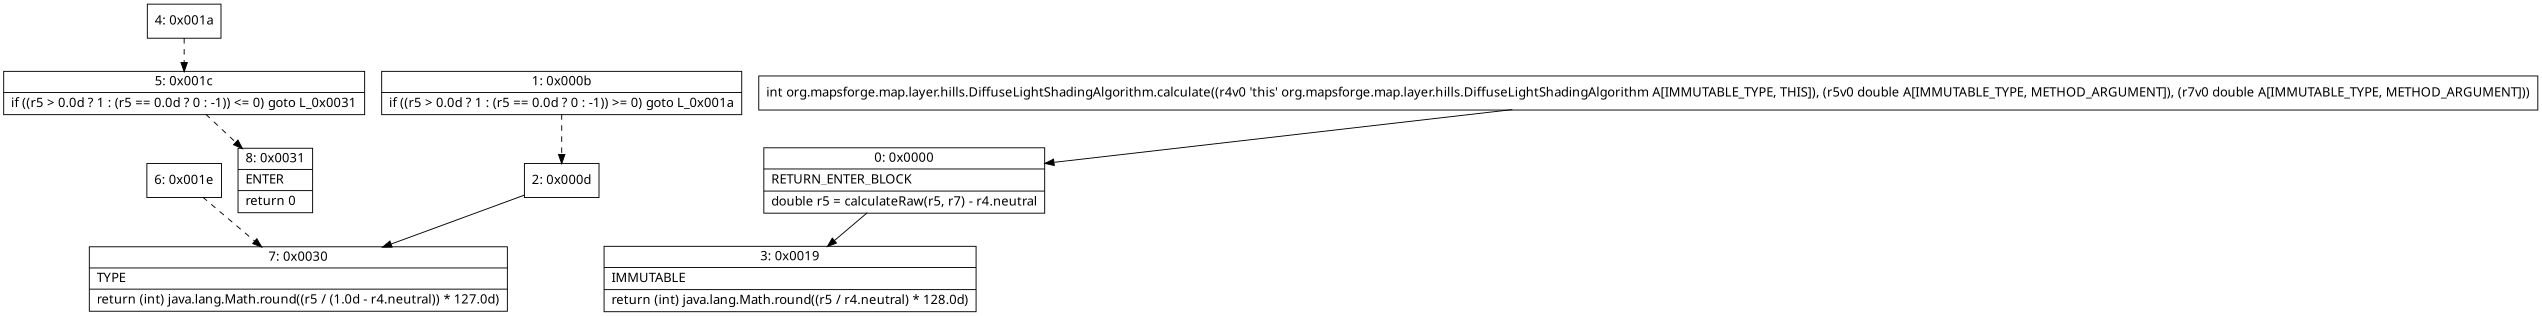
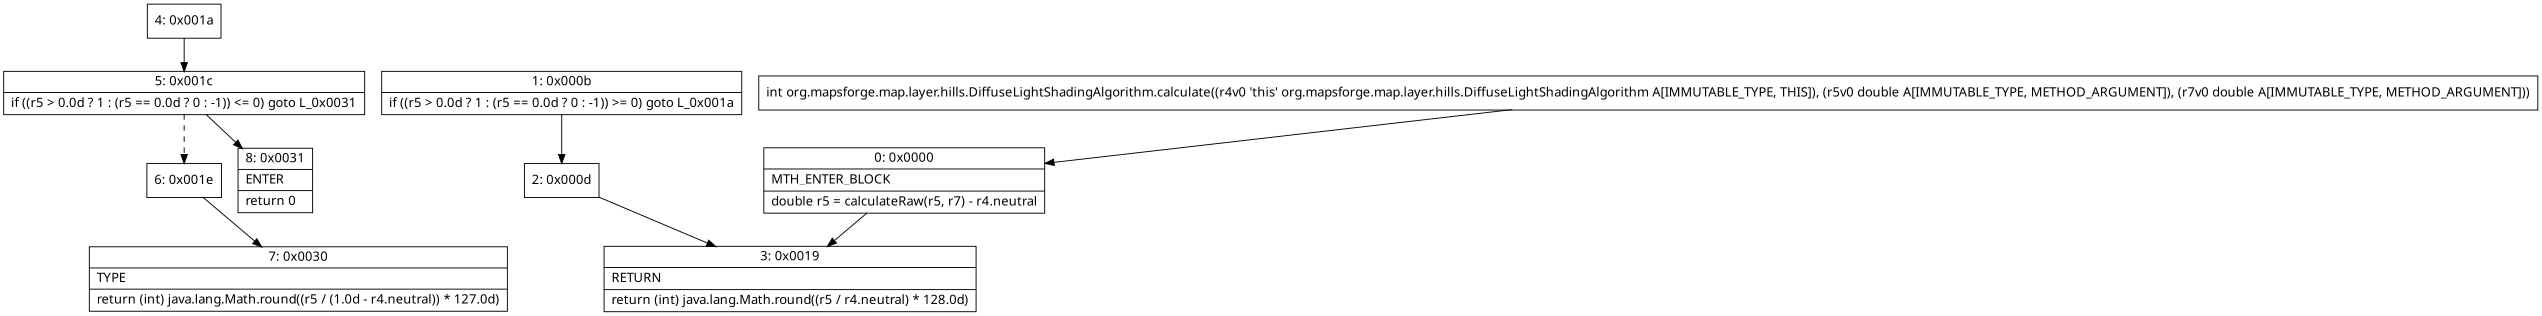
(184, 50) -> (184, 50)
(221, 128) -> (221, 128)
none -> (184, 134)
(562, 134) -> (562, 134)
(842, 180) -> (831, 180)
(229, 219) -> (229, 219)
(458, 220) -> (653, 220)
(649, 278) -> (637, 278)
